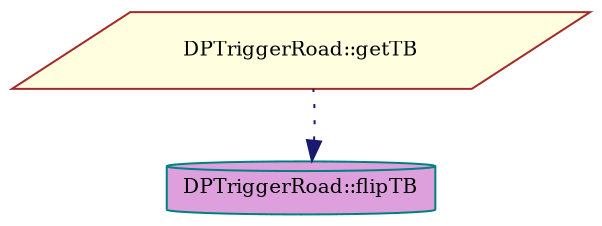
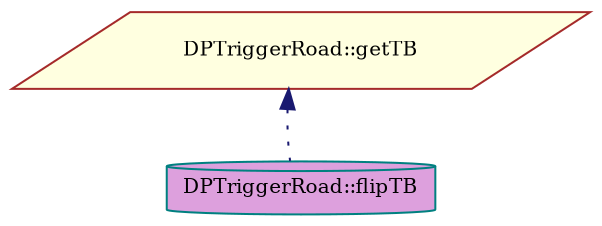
(315, 115) -> (288, 135)
